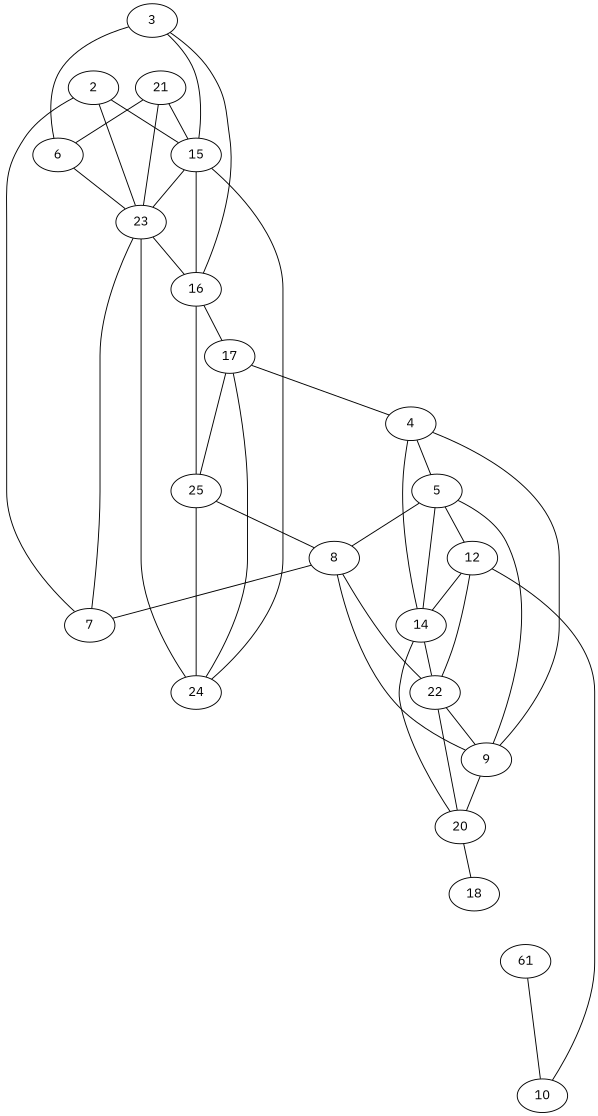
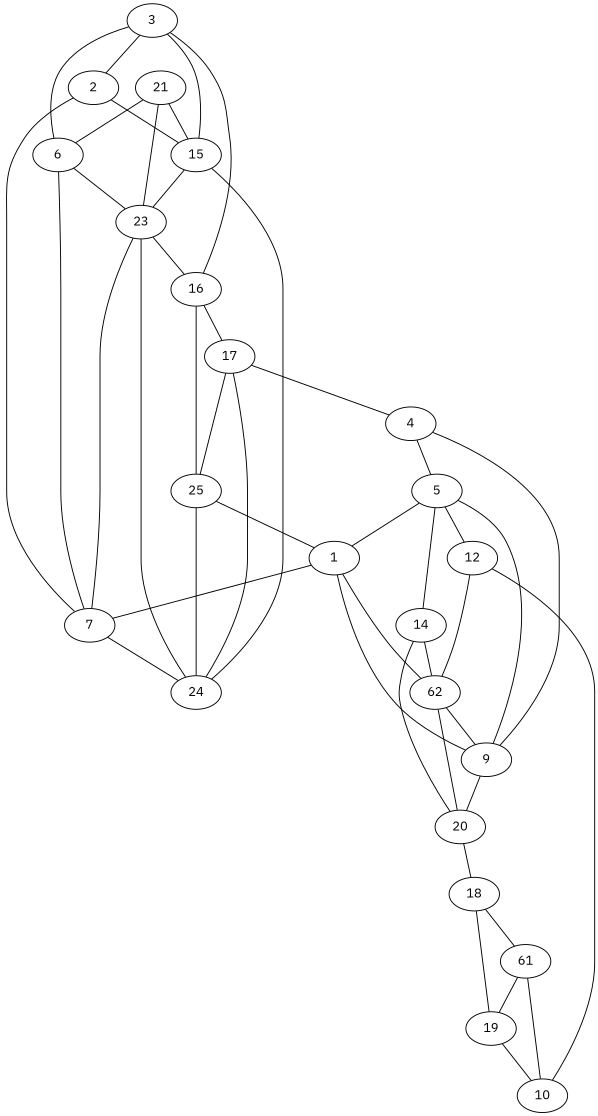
(117, 155) -> (123, 54)
(196, 222) -> none
none -> (61, 392)
(404, 525) -> none
(334, 558) -> (334, 558)
(447, 592) -> none
none -> (143, 659)
(435, 693) -> (435, 693)
none -> (500, 928)
none -> (491, 1029)
